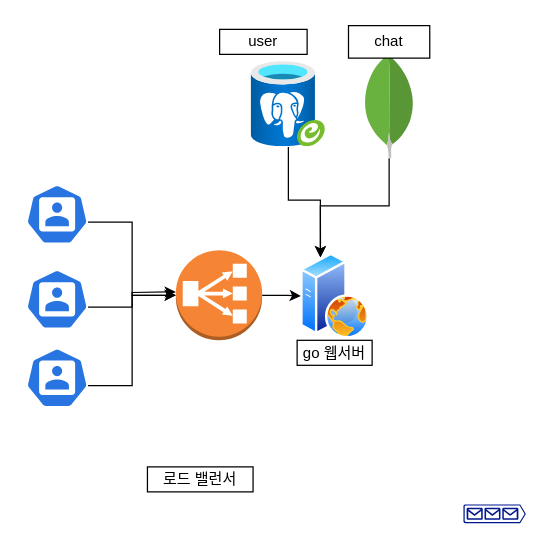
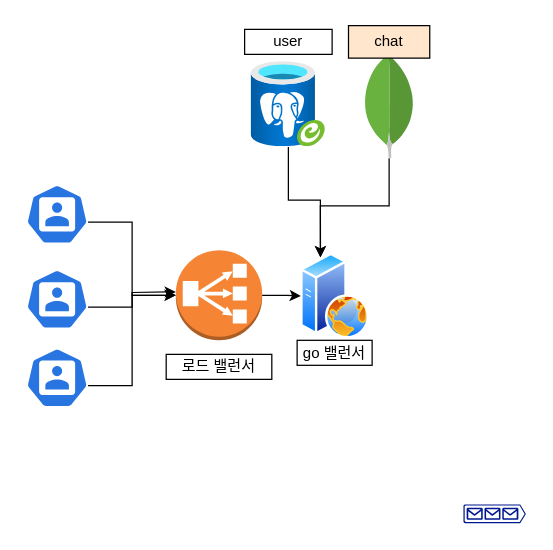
(263, 42) -> (288, 42)
(389, 42) -> (389, 42)
(334, 353) -> (334, 353)
(200, 479) -> (219, 367)
